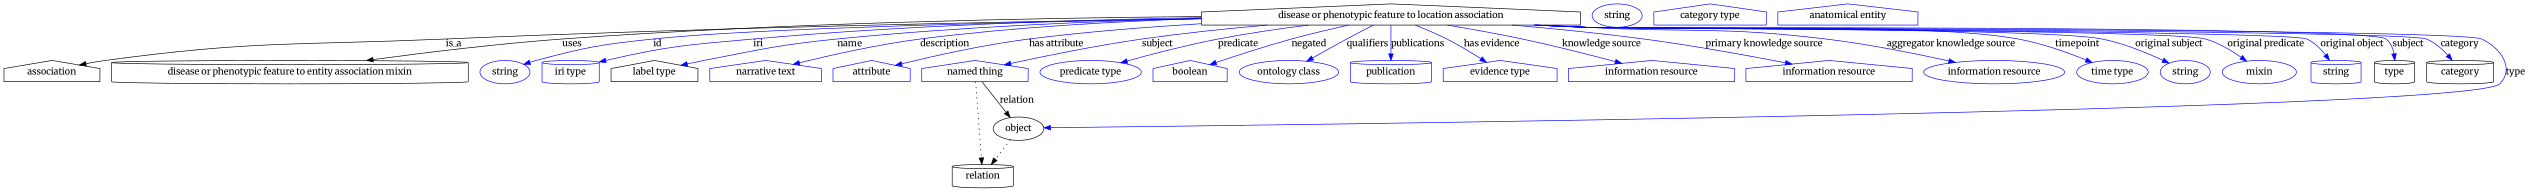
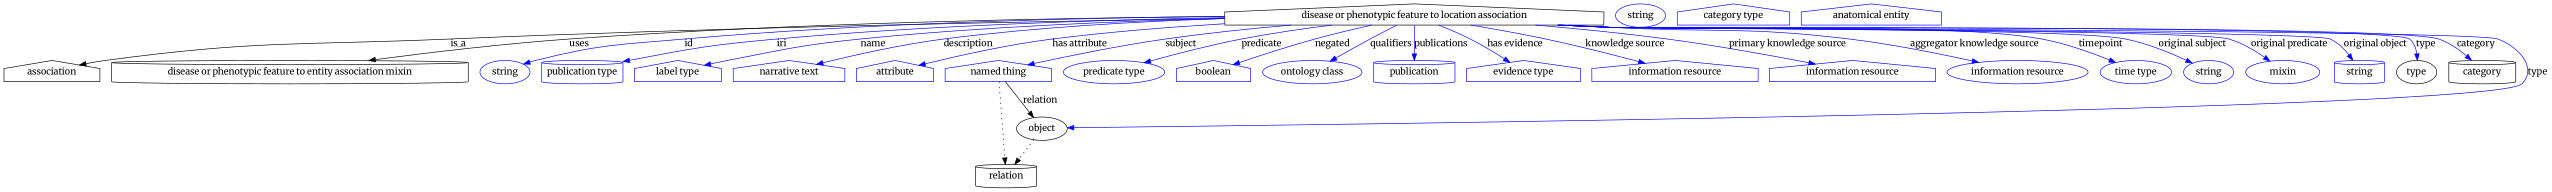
(2408, 44) -> (2426, 44)
(571, 72) -> (582, 72)
(654, 72) -> (678, 72)
(2395, 72) -> (2417, 72)
